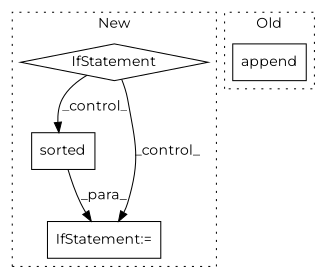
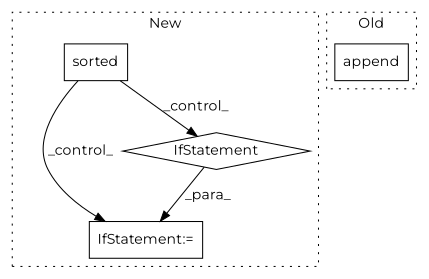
(65, 94) -> (155, 106)
(167, 151) -> (208, 195)
(104, 195) -> (81, 151)
